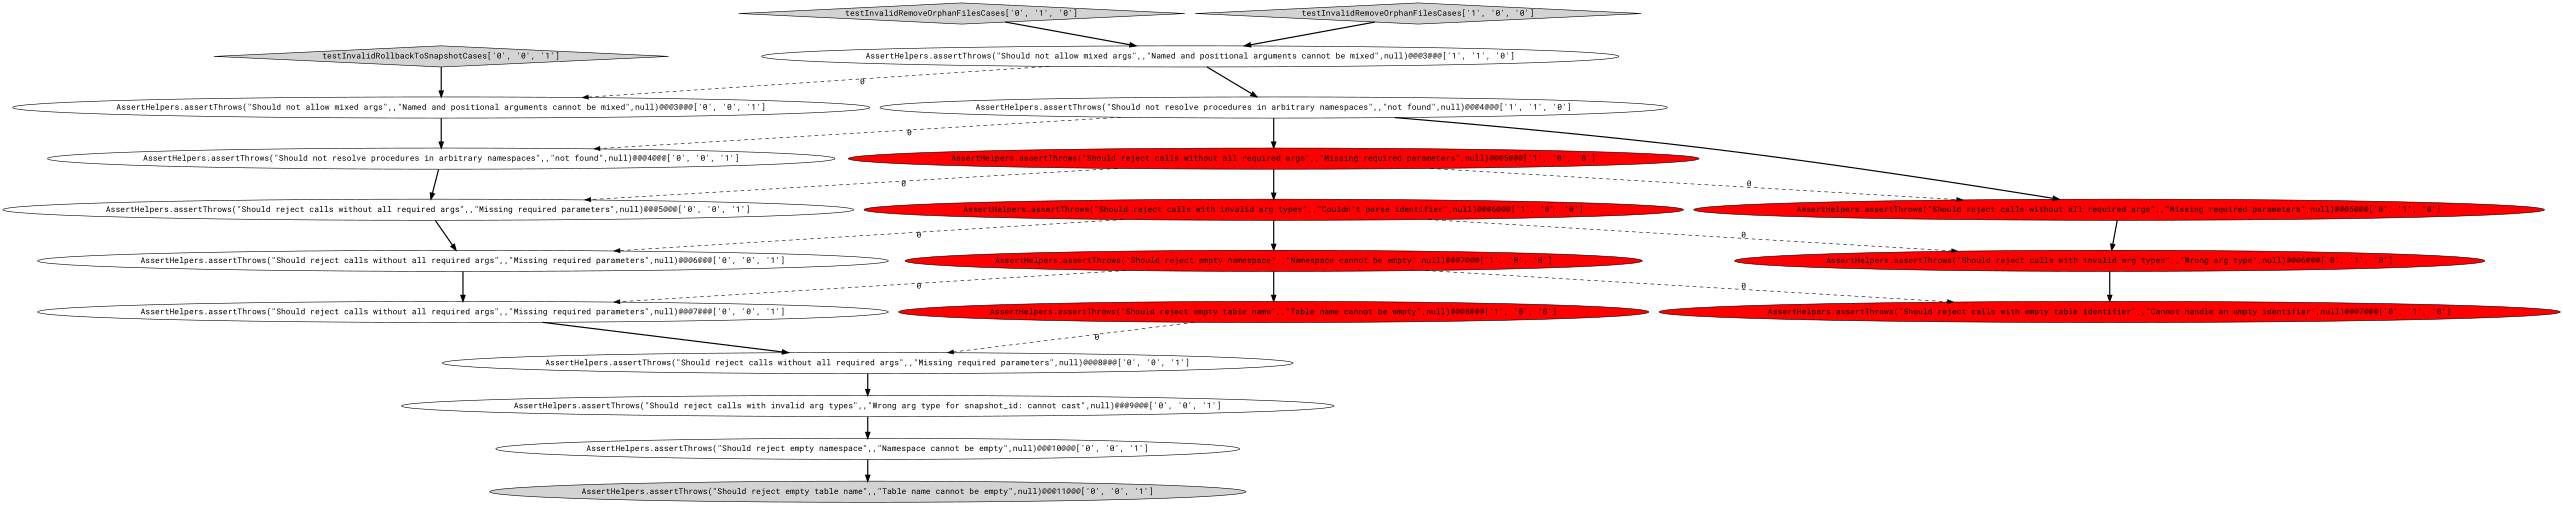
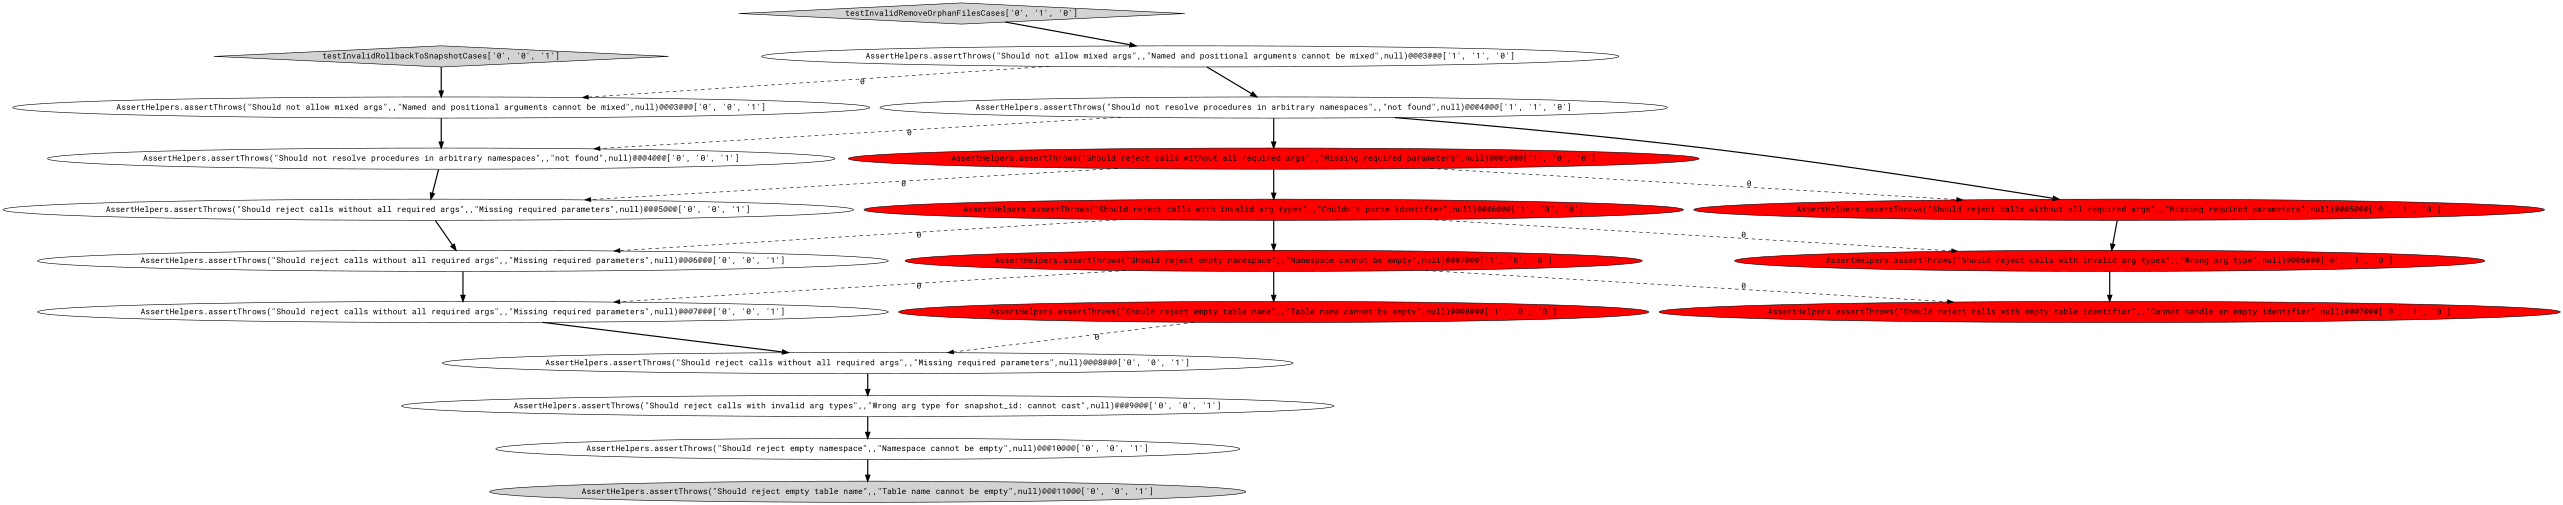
(1418, 14) -> none
